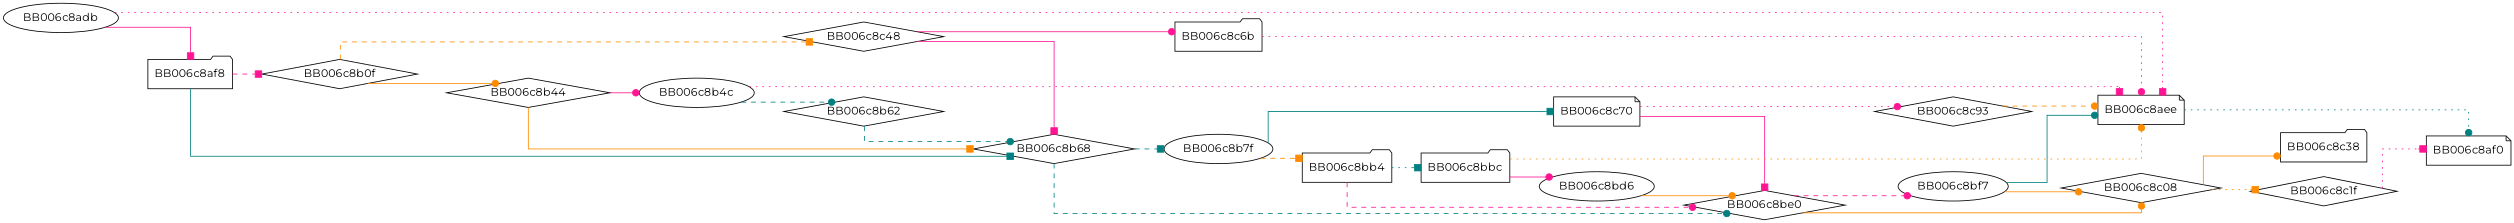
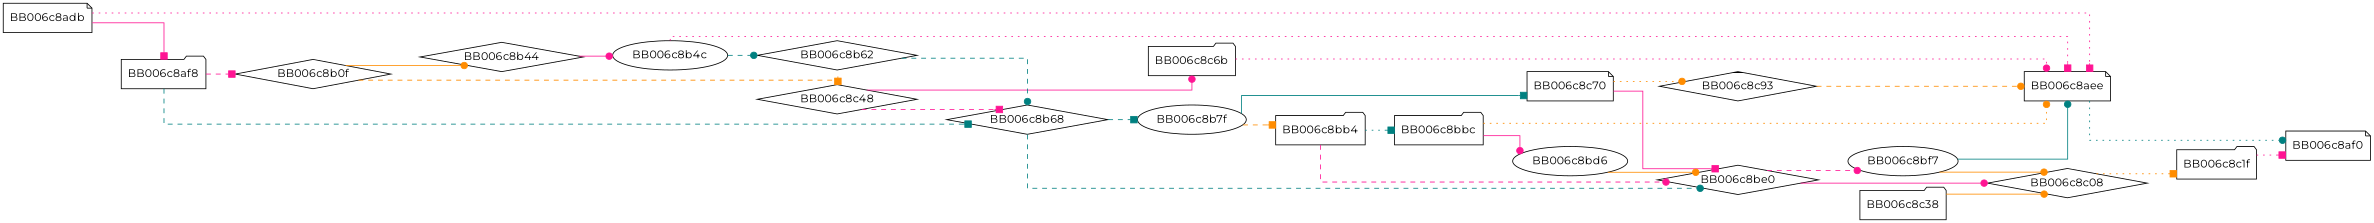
(61, 18) -> (48, 18)
(1028, 42) -> (928, 109)
(1767, 107) -> (1646, 81)
(726, 149) -> none
(564, 156) -> (546, 124)
(2224, 156) -> (1994, 194)
(2324, 191) -> (2217, 164)
(1974, 213) -> (1891, 183)
